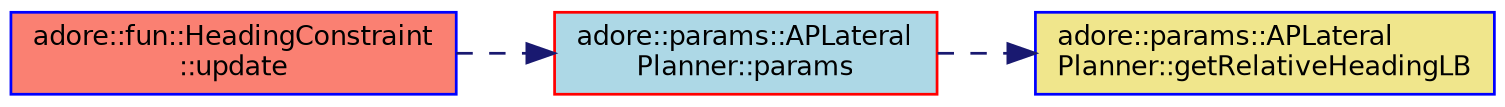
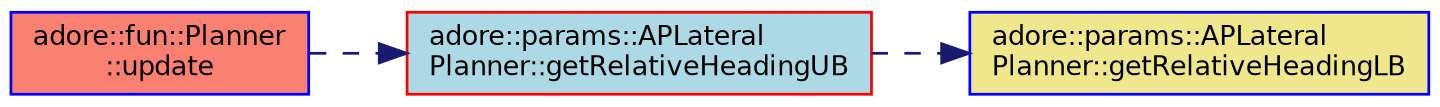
(234, 53) -> (160, 53)
(746, 53) -> (639, 53)
